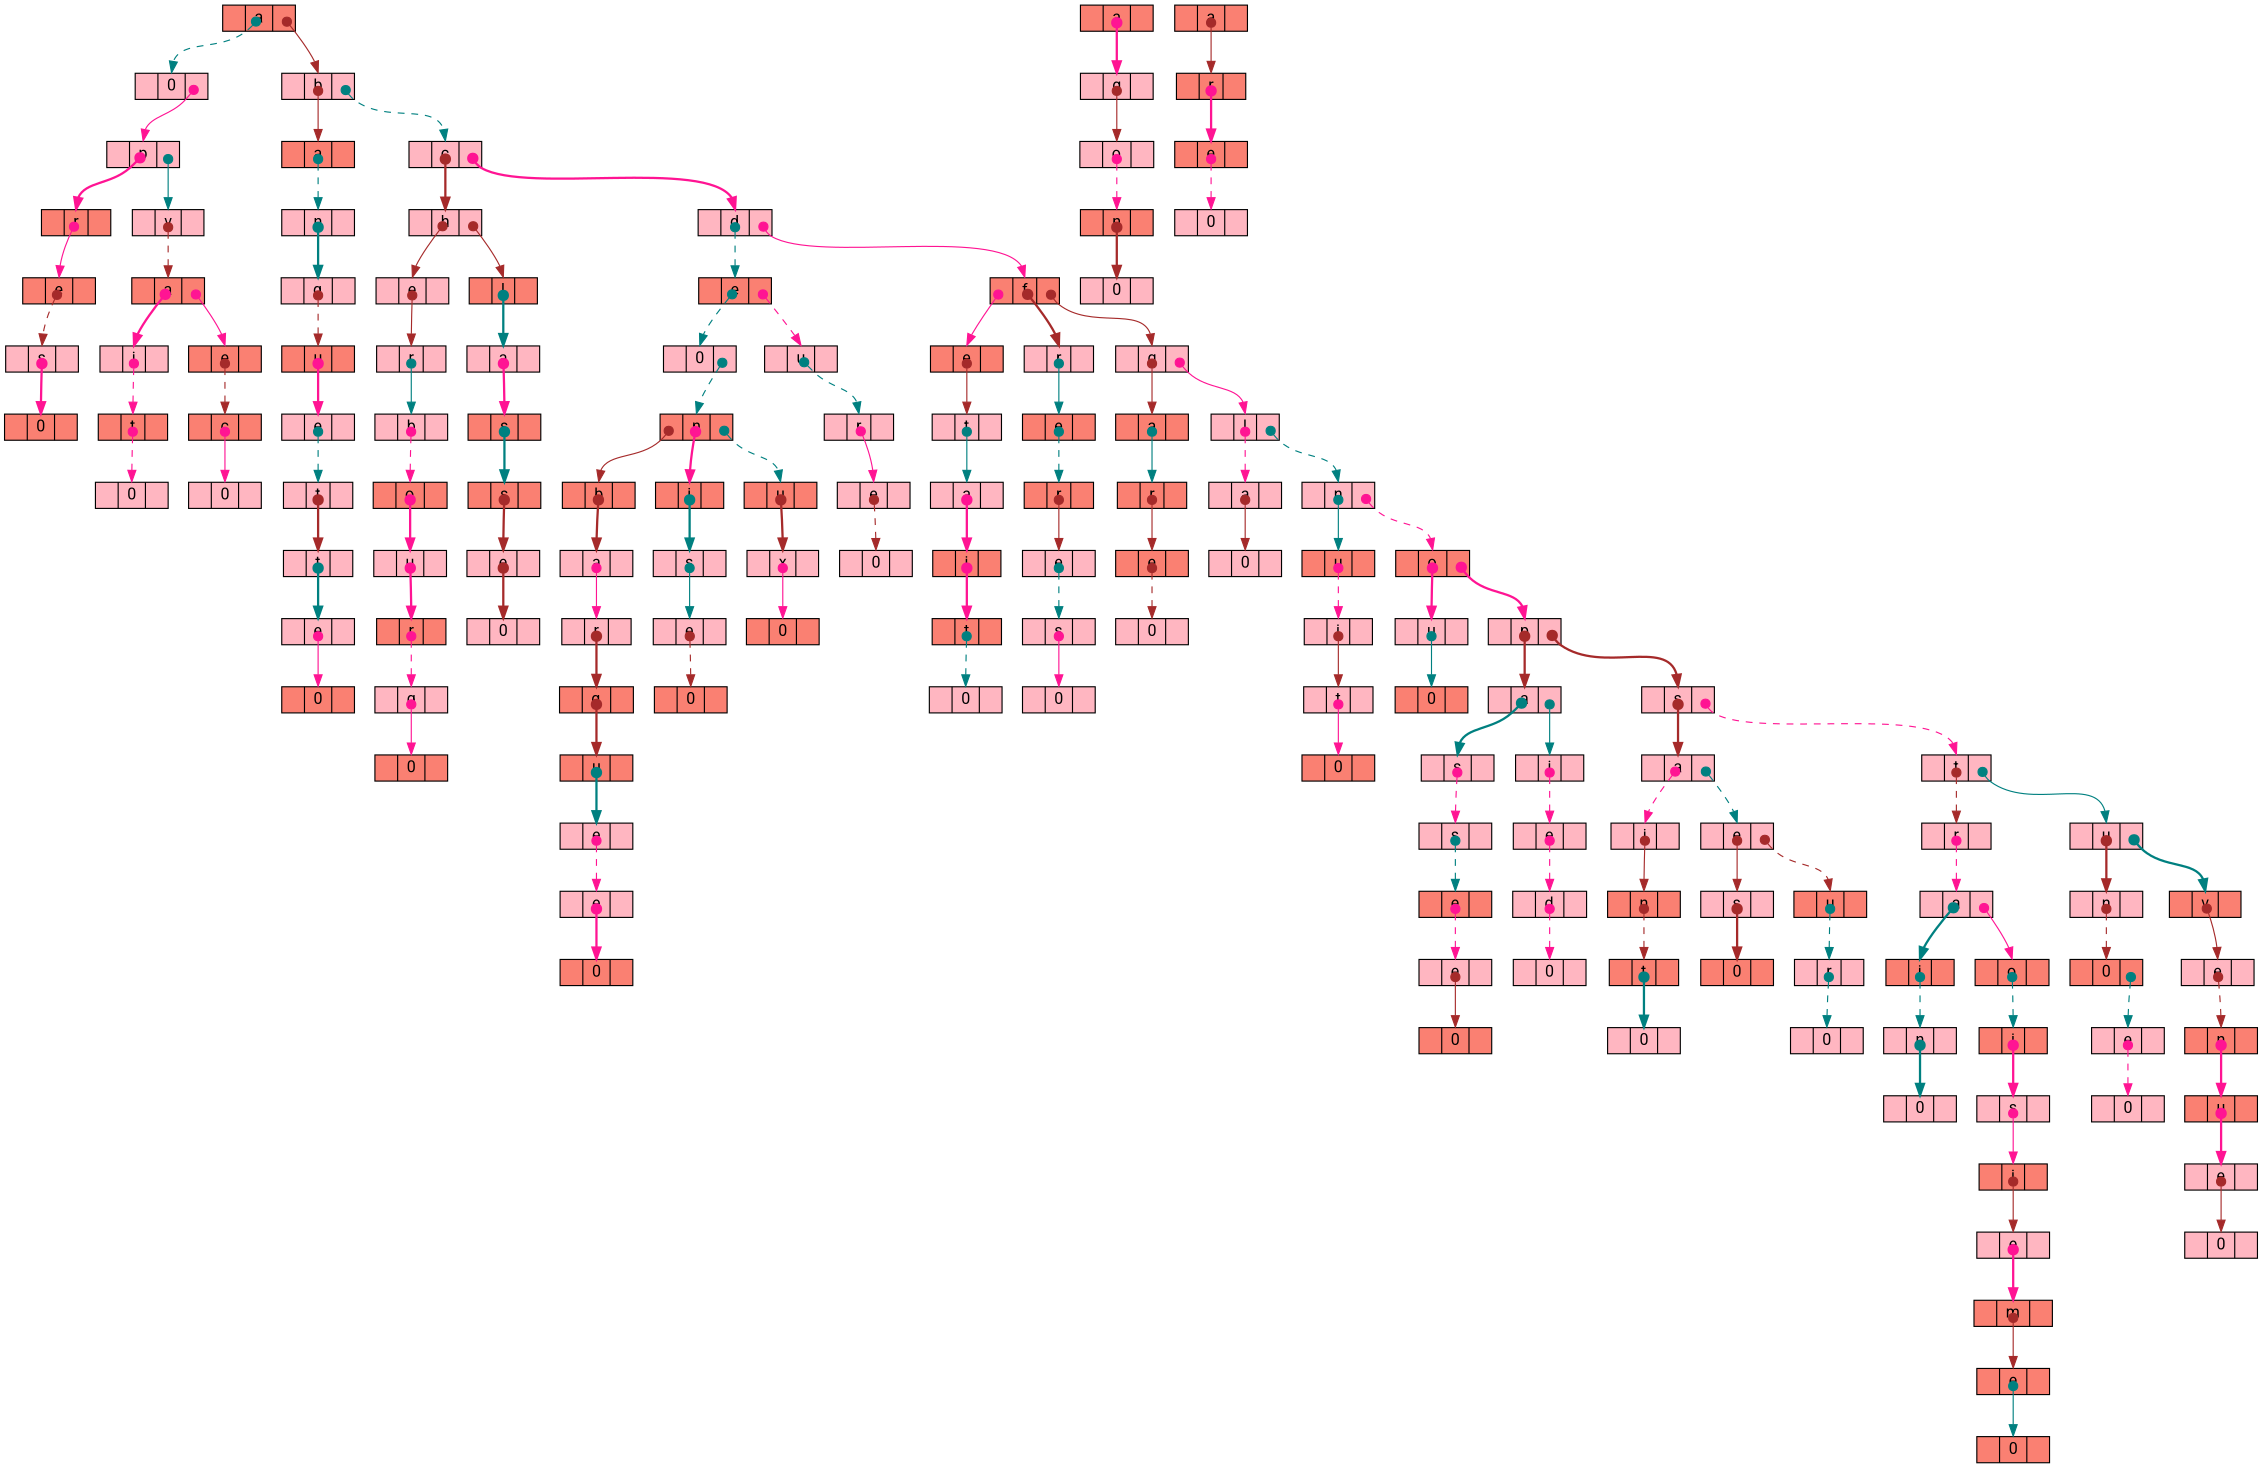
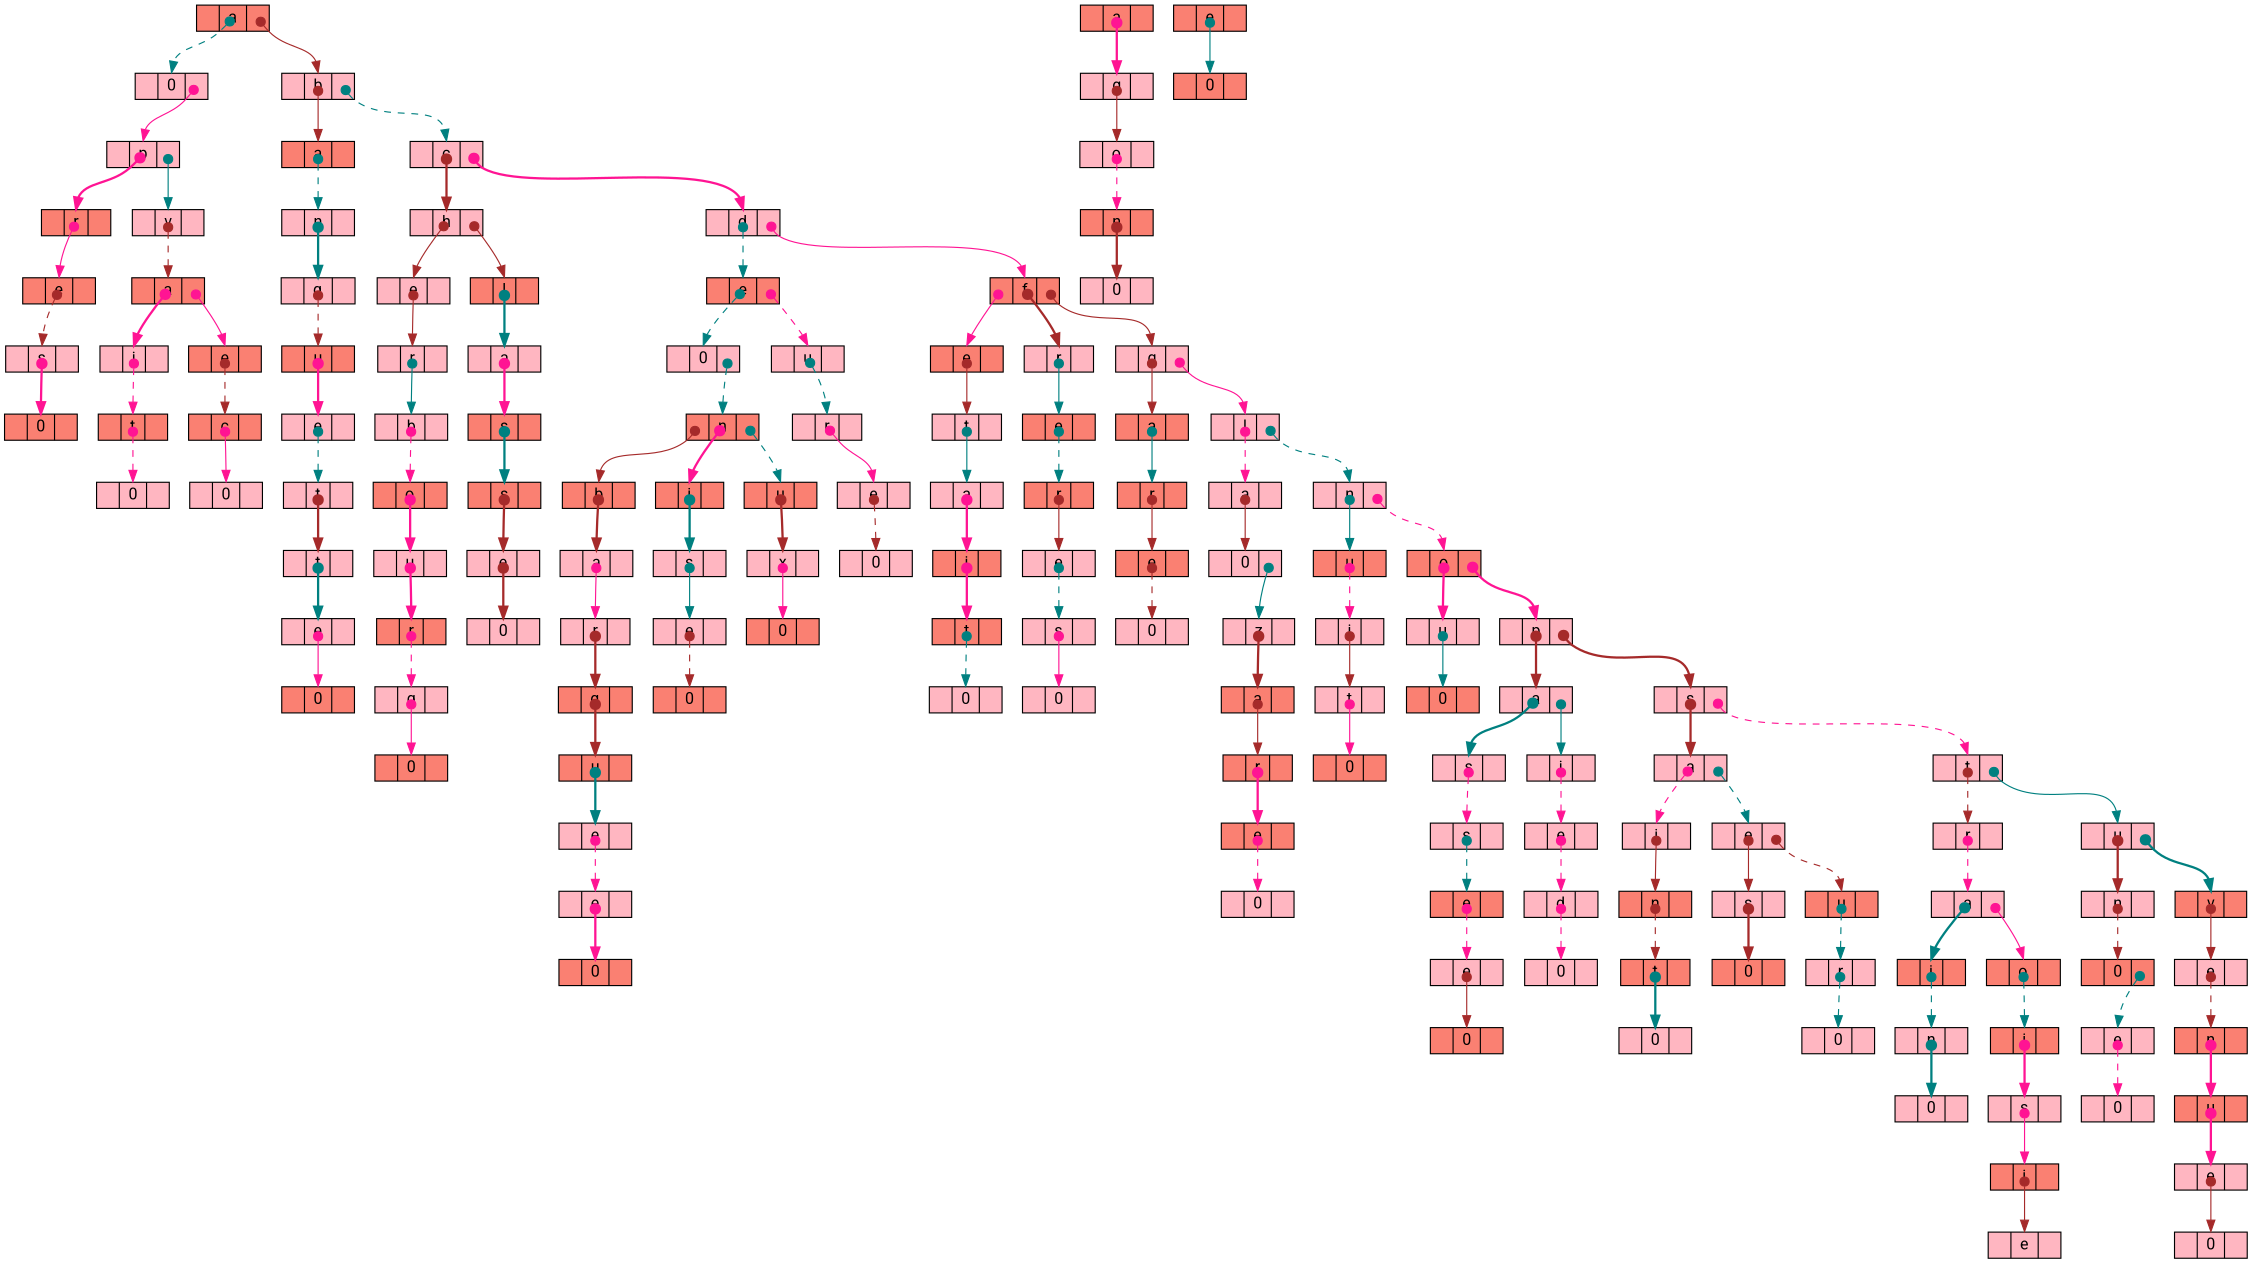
none -> (1259, 632)
(2013, 1313) -> none
